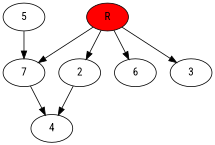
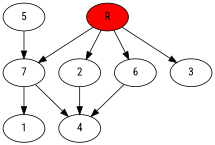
none -> (110, 98)
none -> (24, 128)
